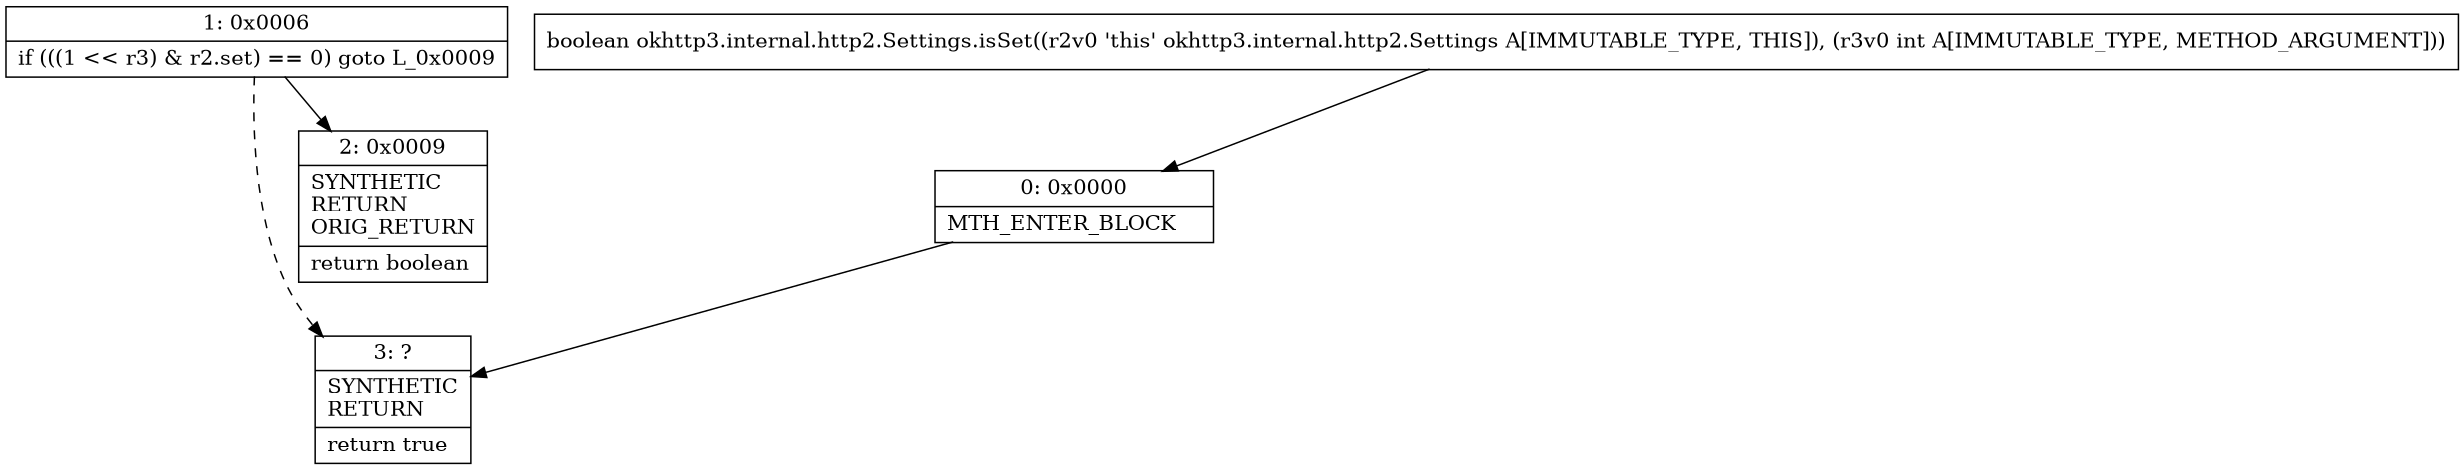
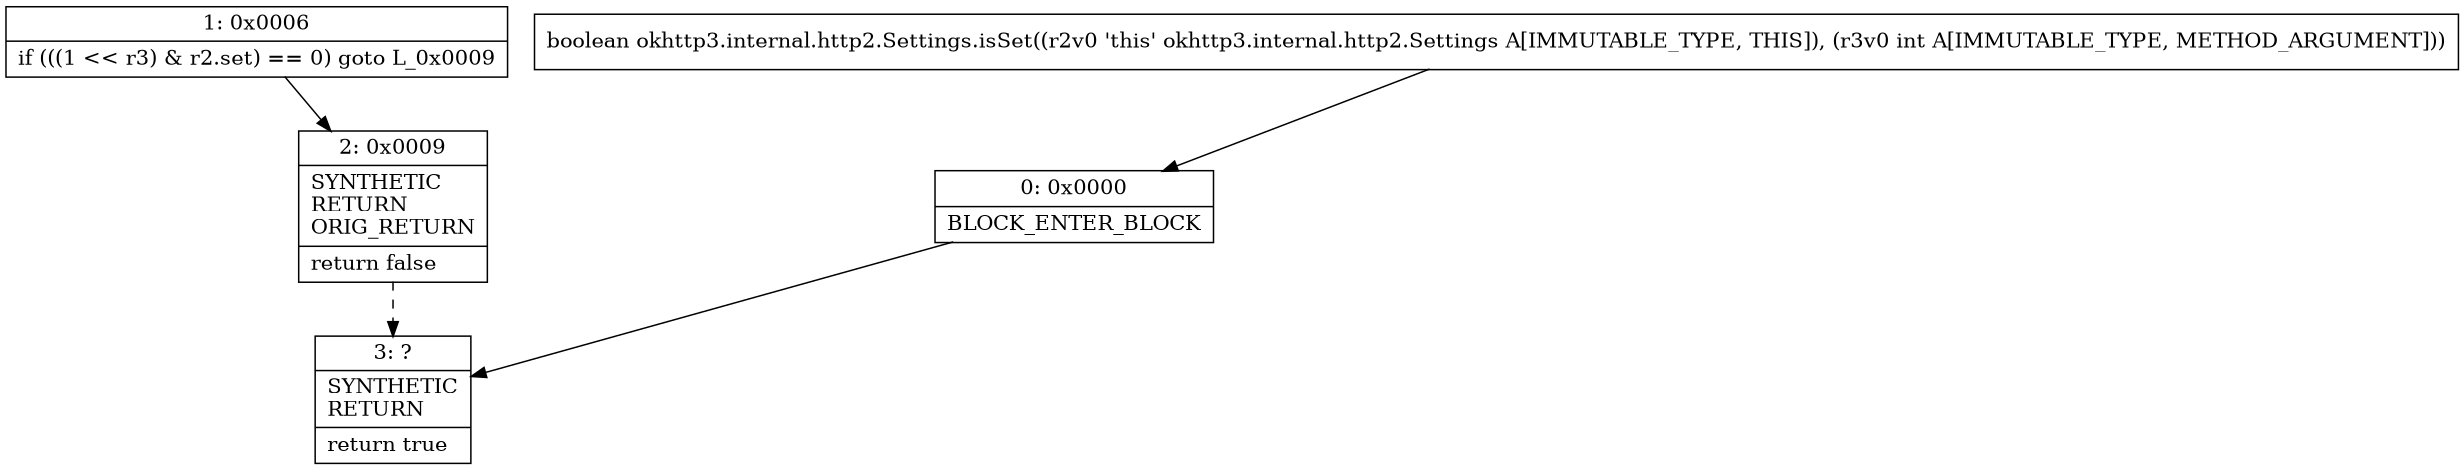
(262, 207) -> (393, 302)
(1062, 224) -> (1074, 224)
(390, 264) -> (374, 264)
